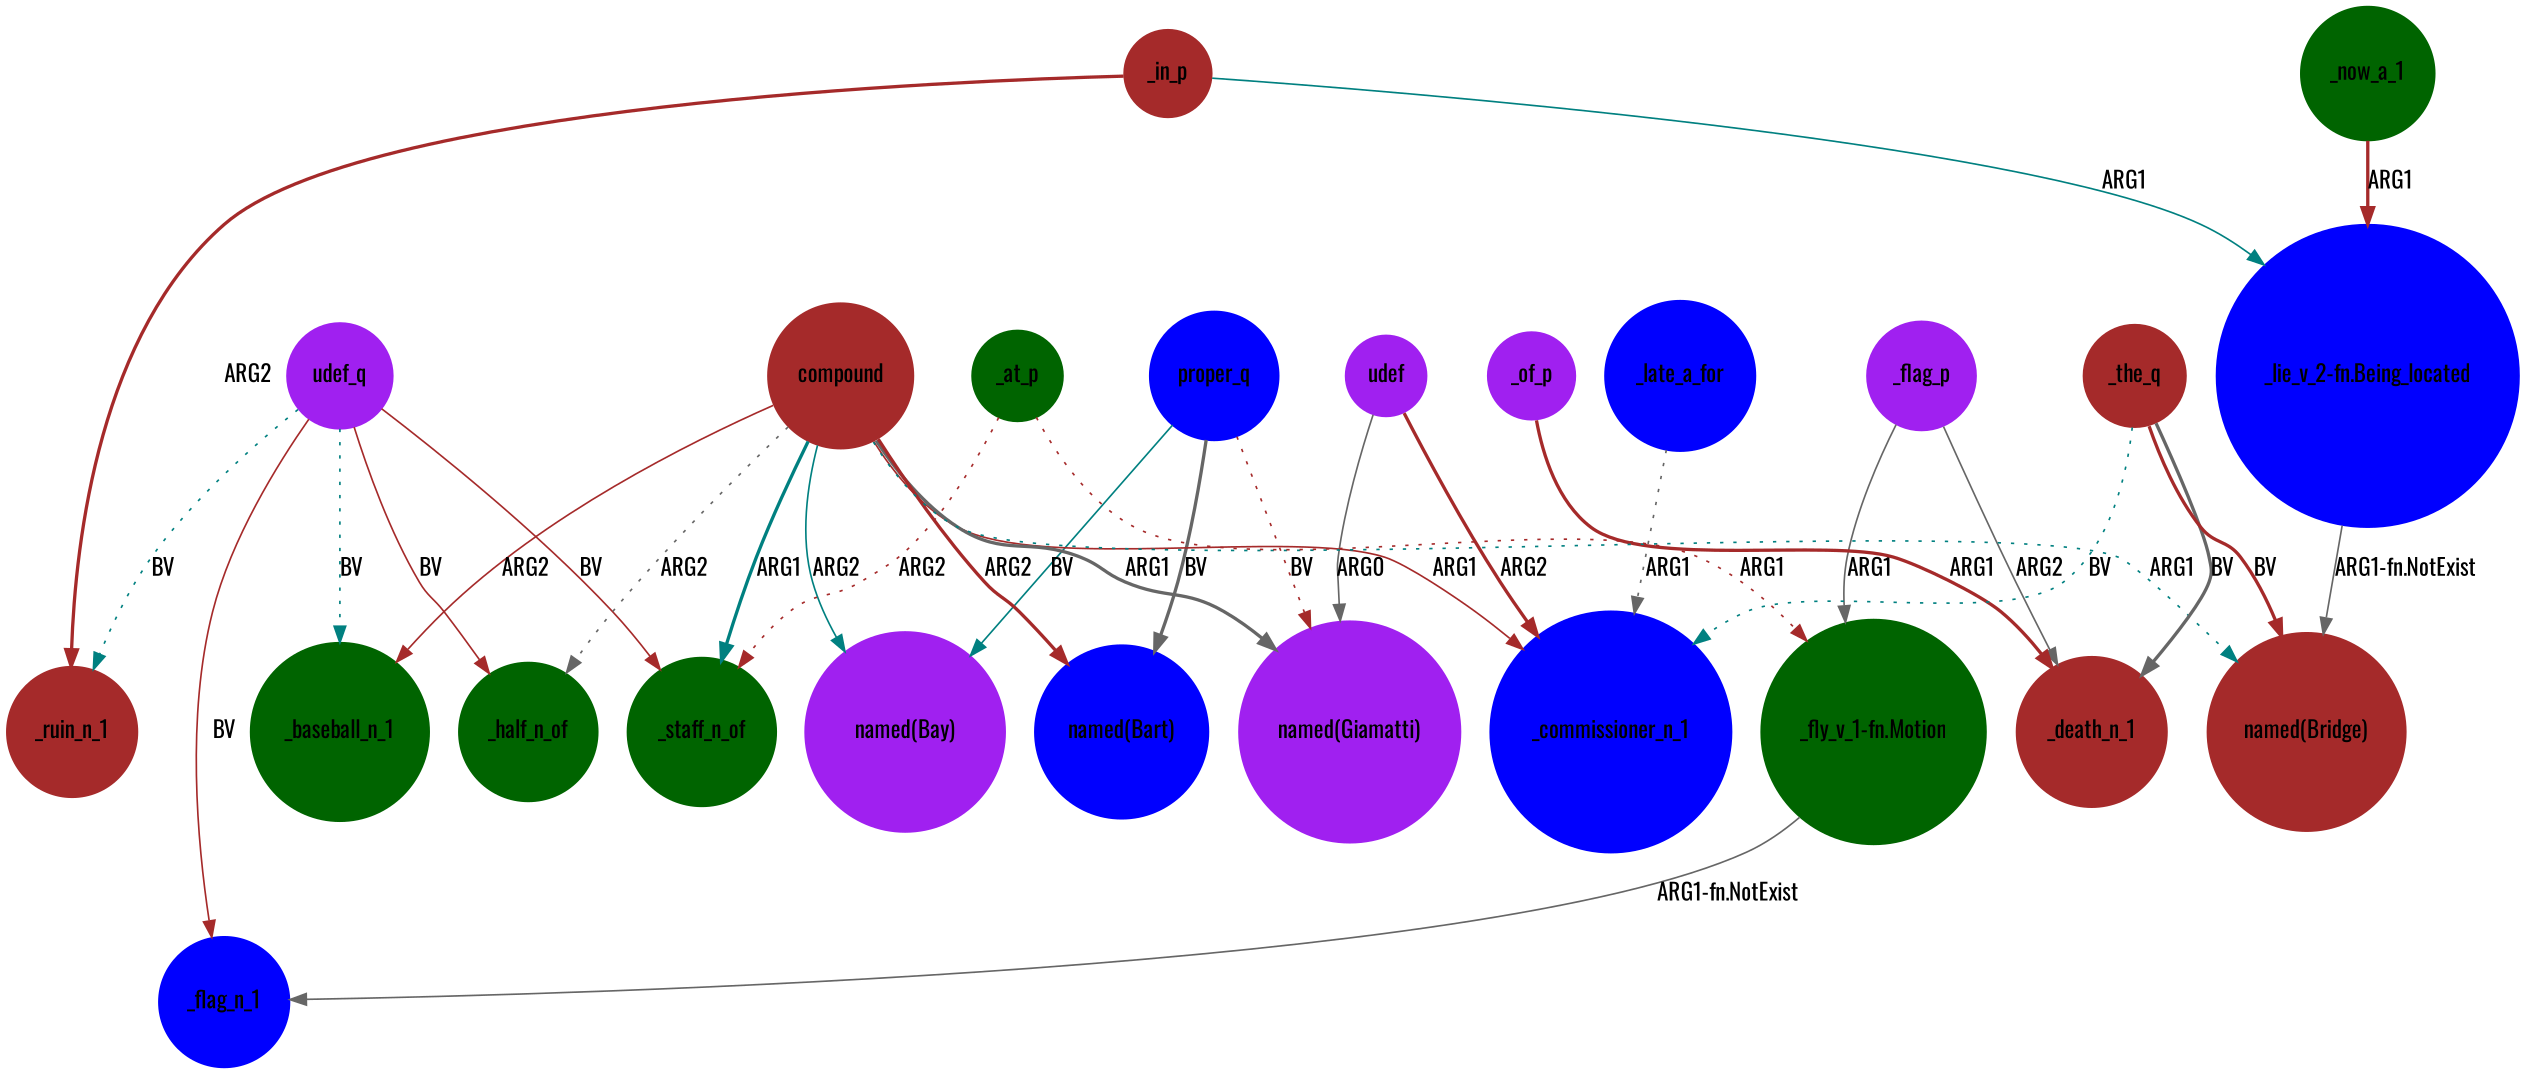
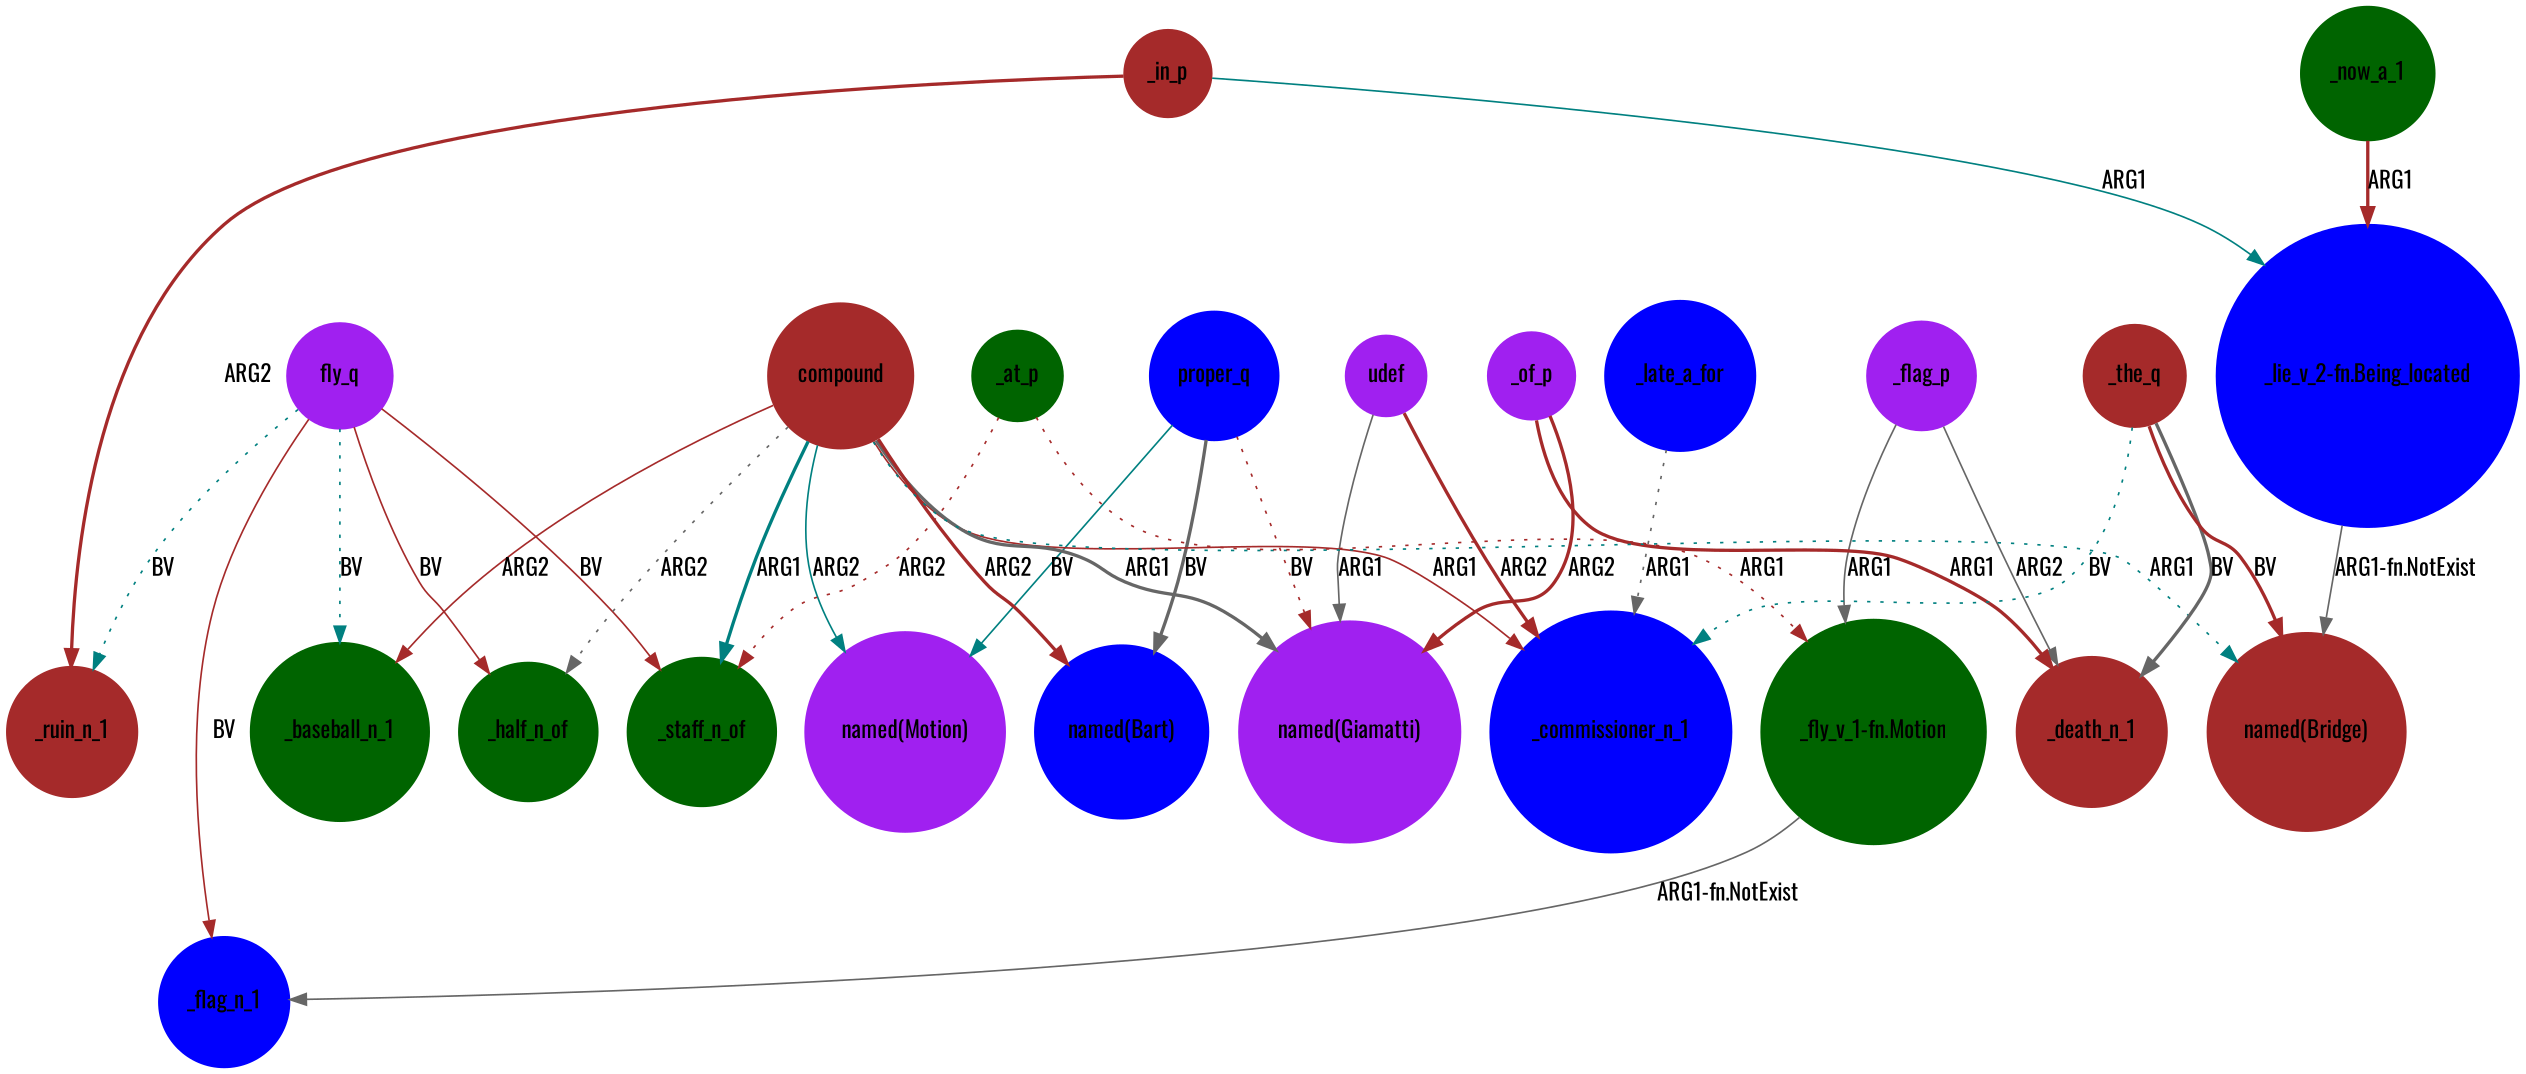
(340, 376) -> (340, 376)
none -> (1564, 565)
(1361, 570) -> (1361, 570)
(905, 732) -> (905, 732)
